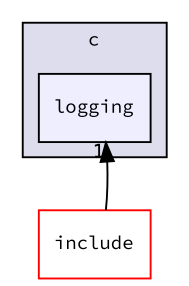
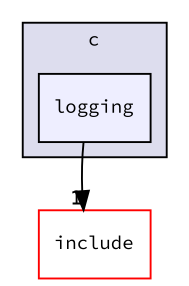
(107, 186) -> (82, 169)
